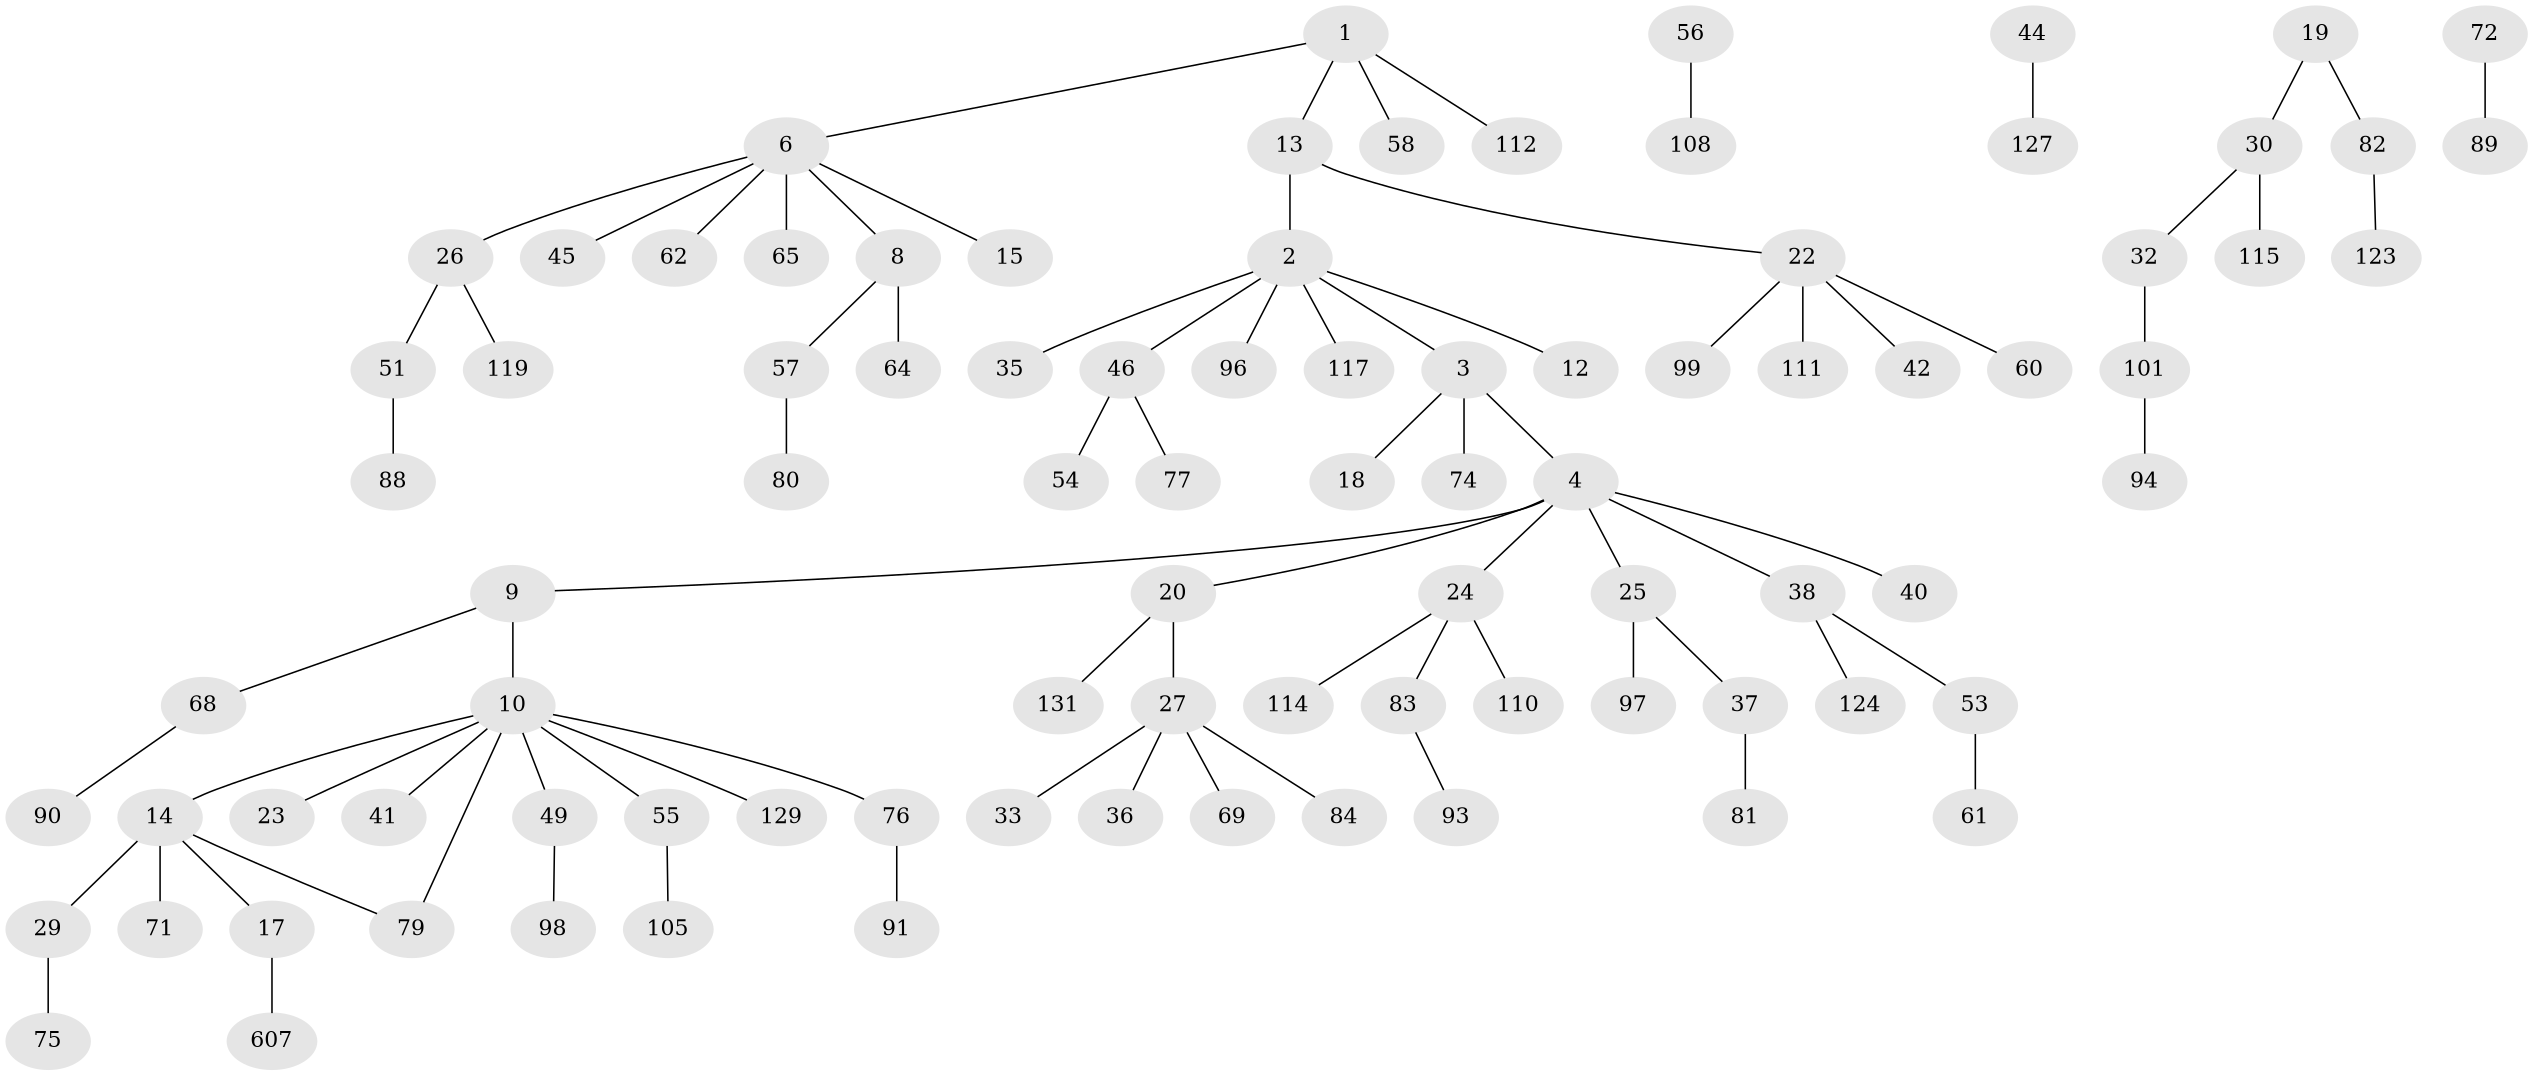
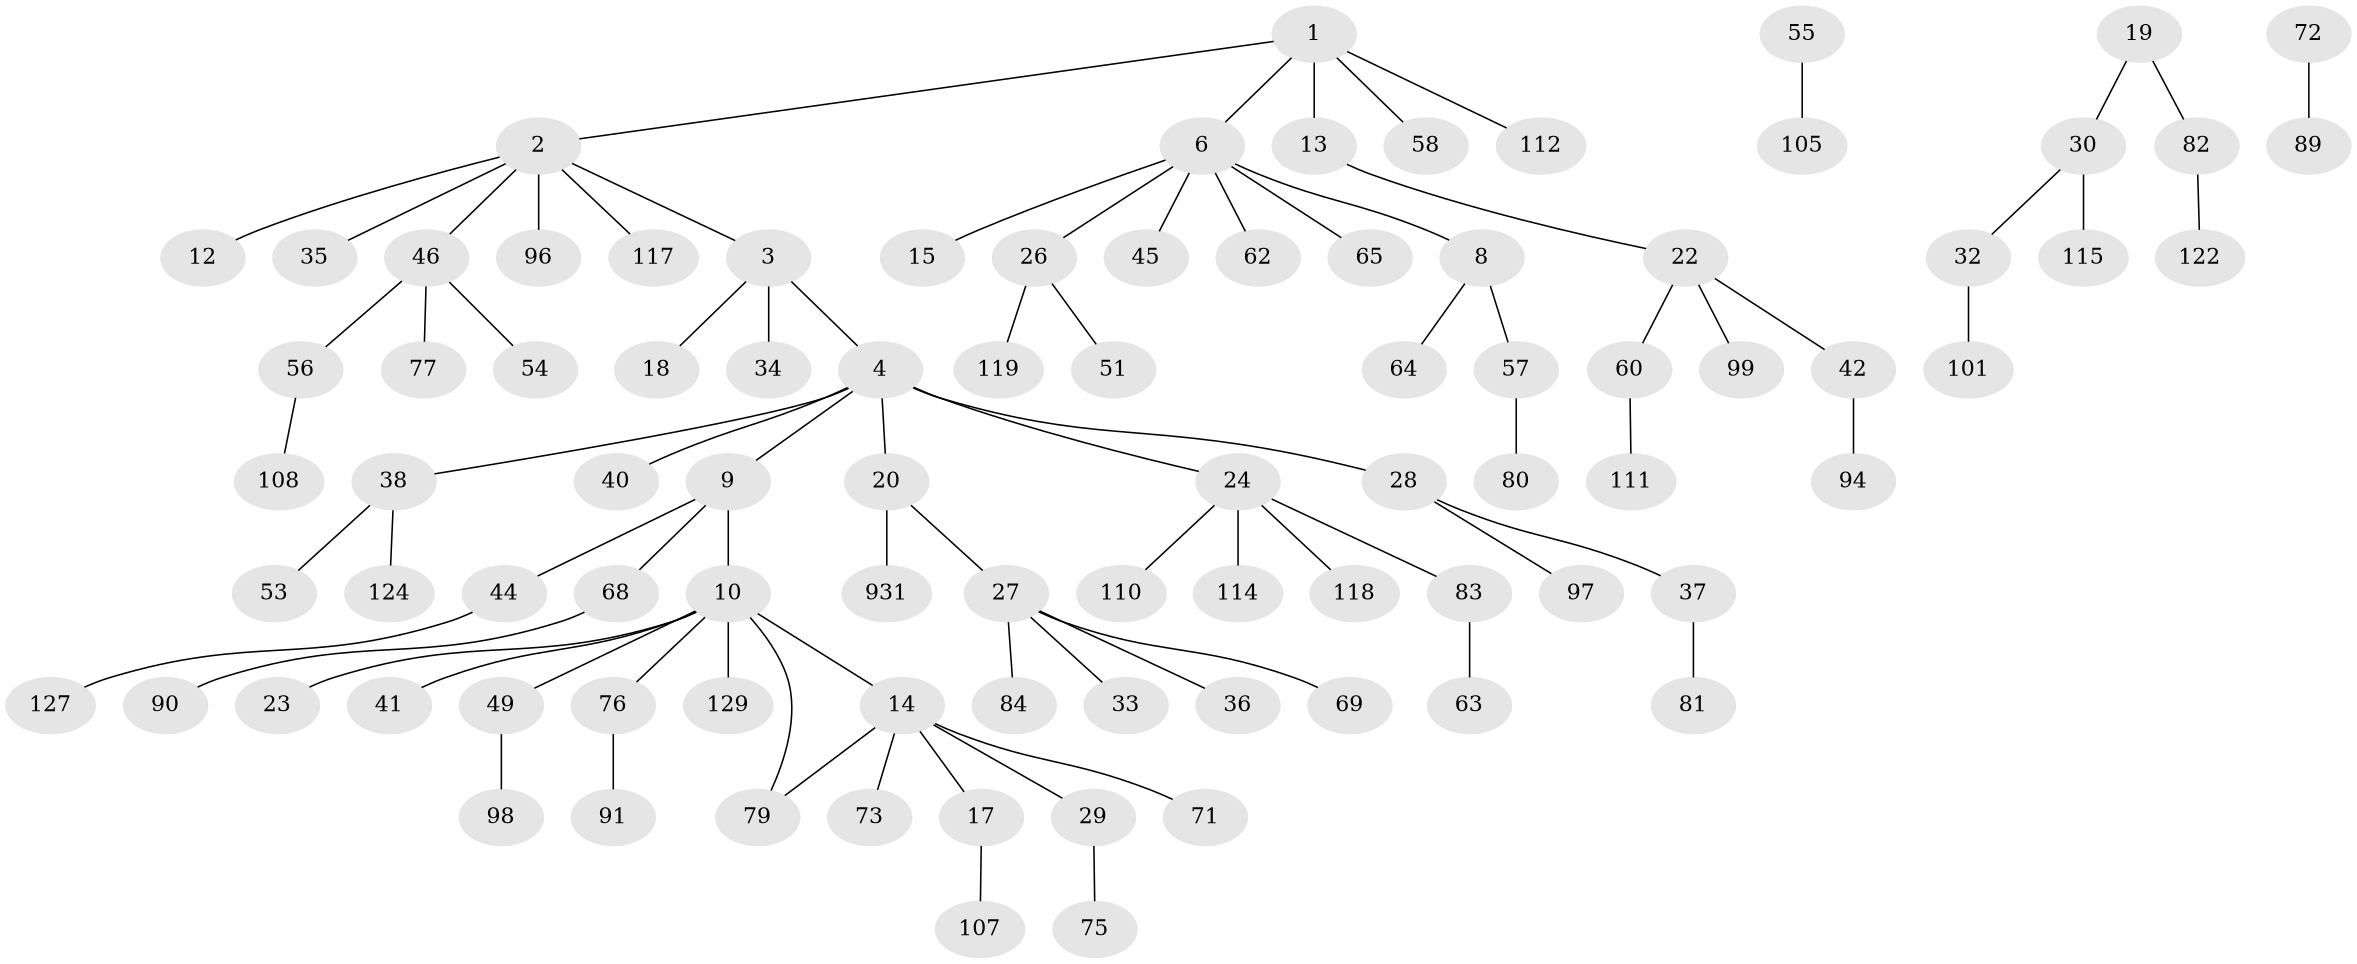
(1290, 202) -> (926, 90)
(2376, 258) -> (2200, 258)
none -> (364, 314)
(1803, 314) -> (1630, 426)
(2145, 426) -> (1853, 426)
(393, 482) -> none
(1464, 482) -> (769, 370)
none -> (616, 538)
none -> (1355, 594)
(1633, 594) -> (1404, 482)
(1058, 706) -> (887, 594)
(590, 762) -> none
none -> (870, 817)
(1456, 817) -> (1470, 706)
(1975, 817) -> none
(272, 1041) -> (980, 929)
